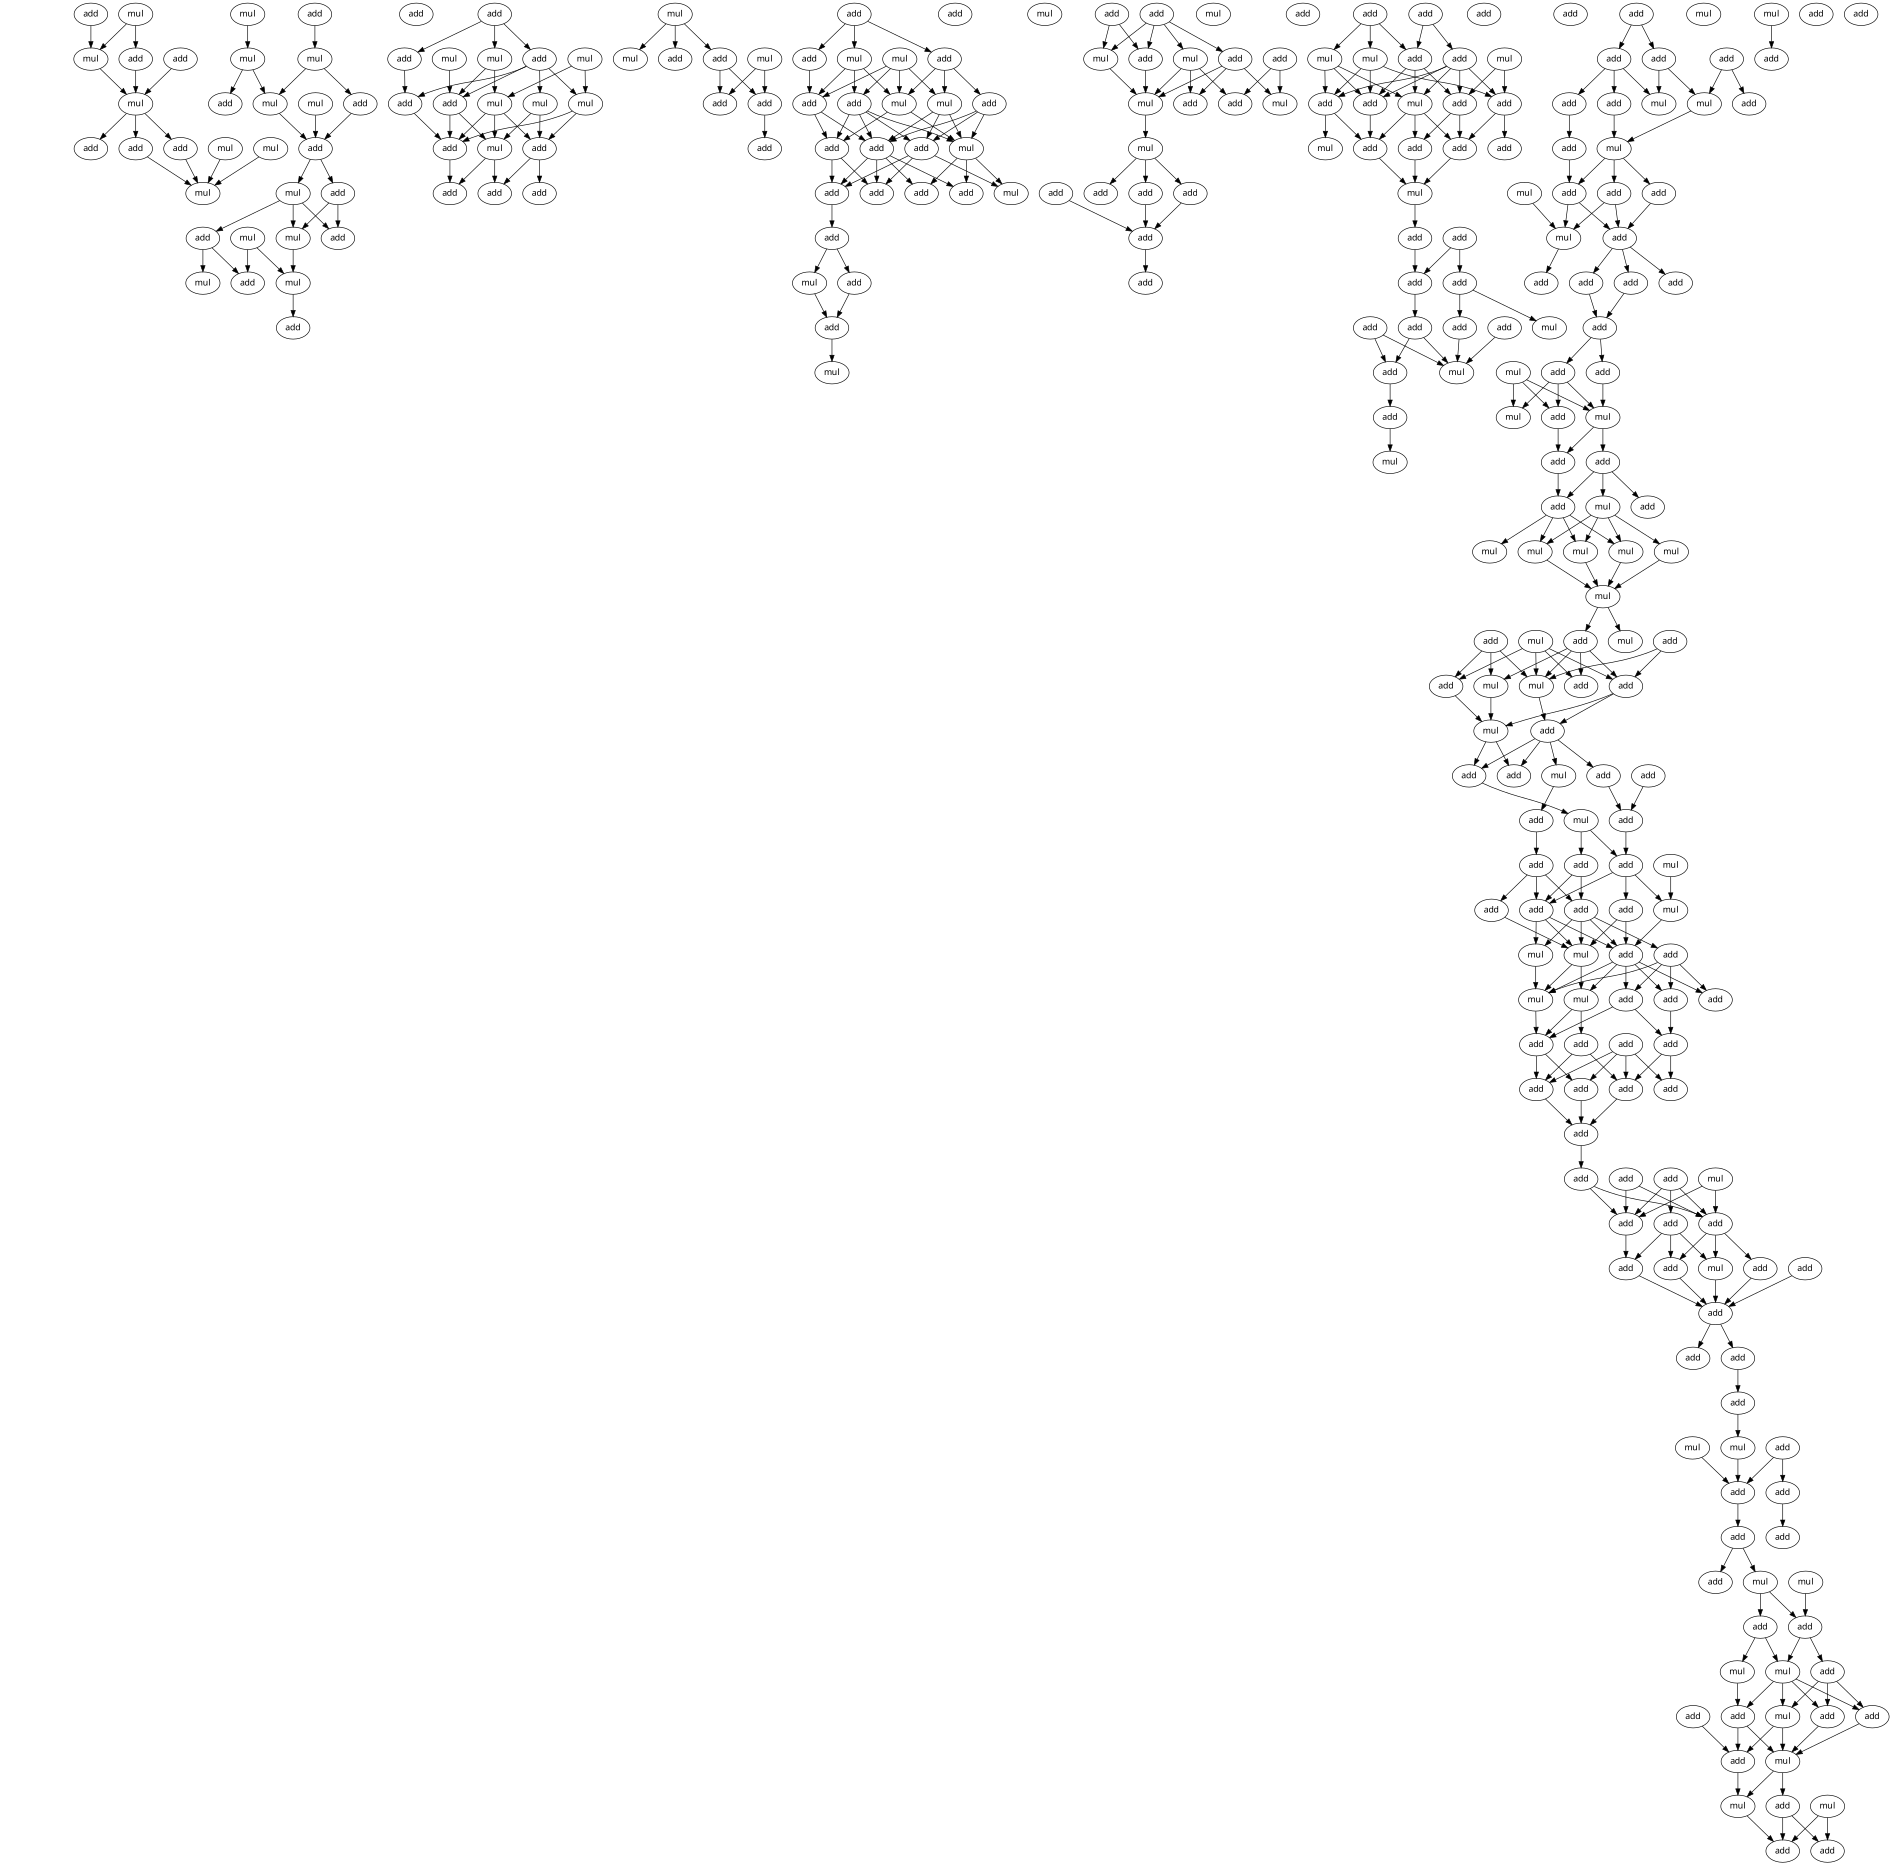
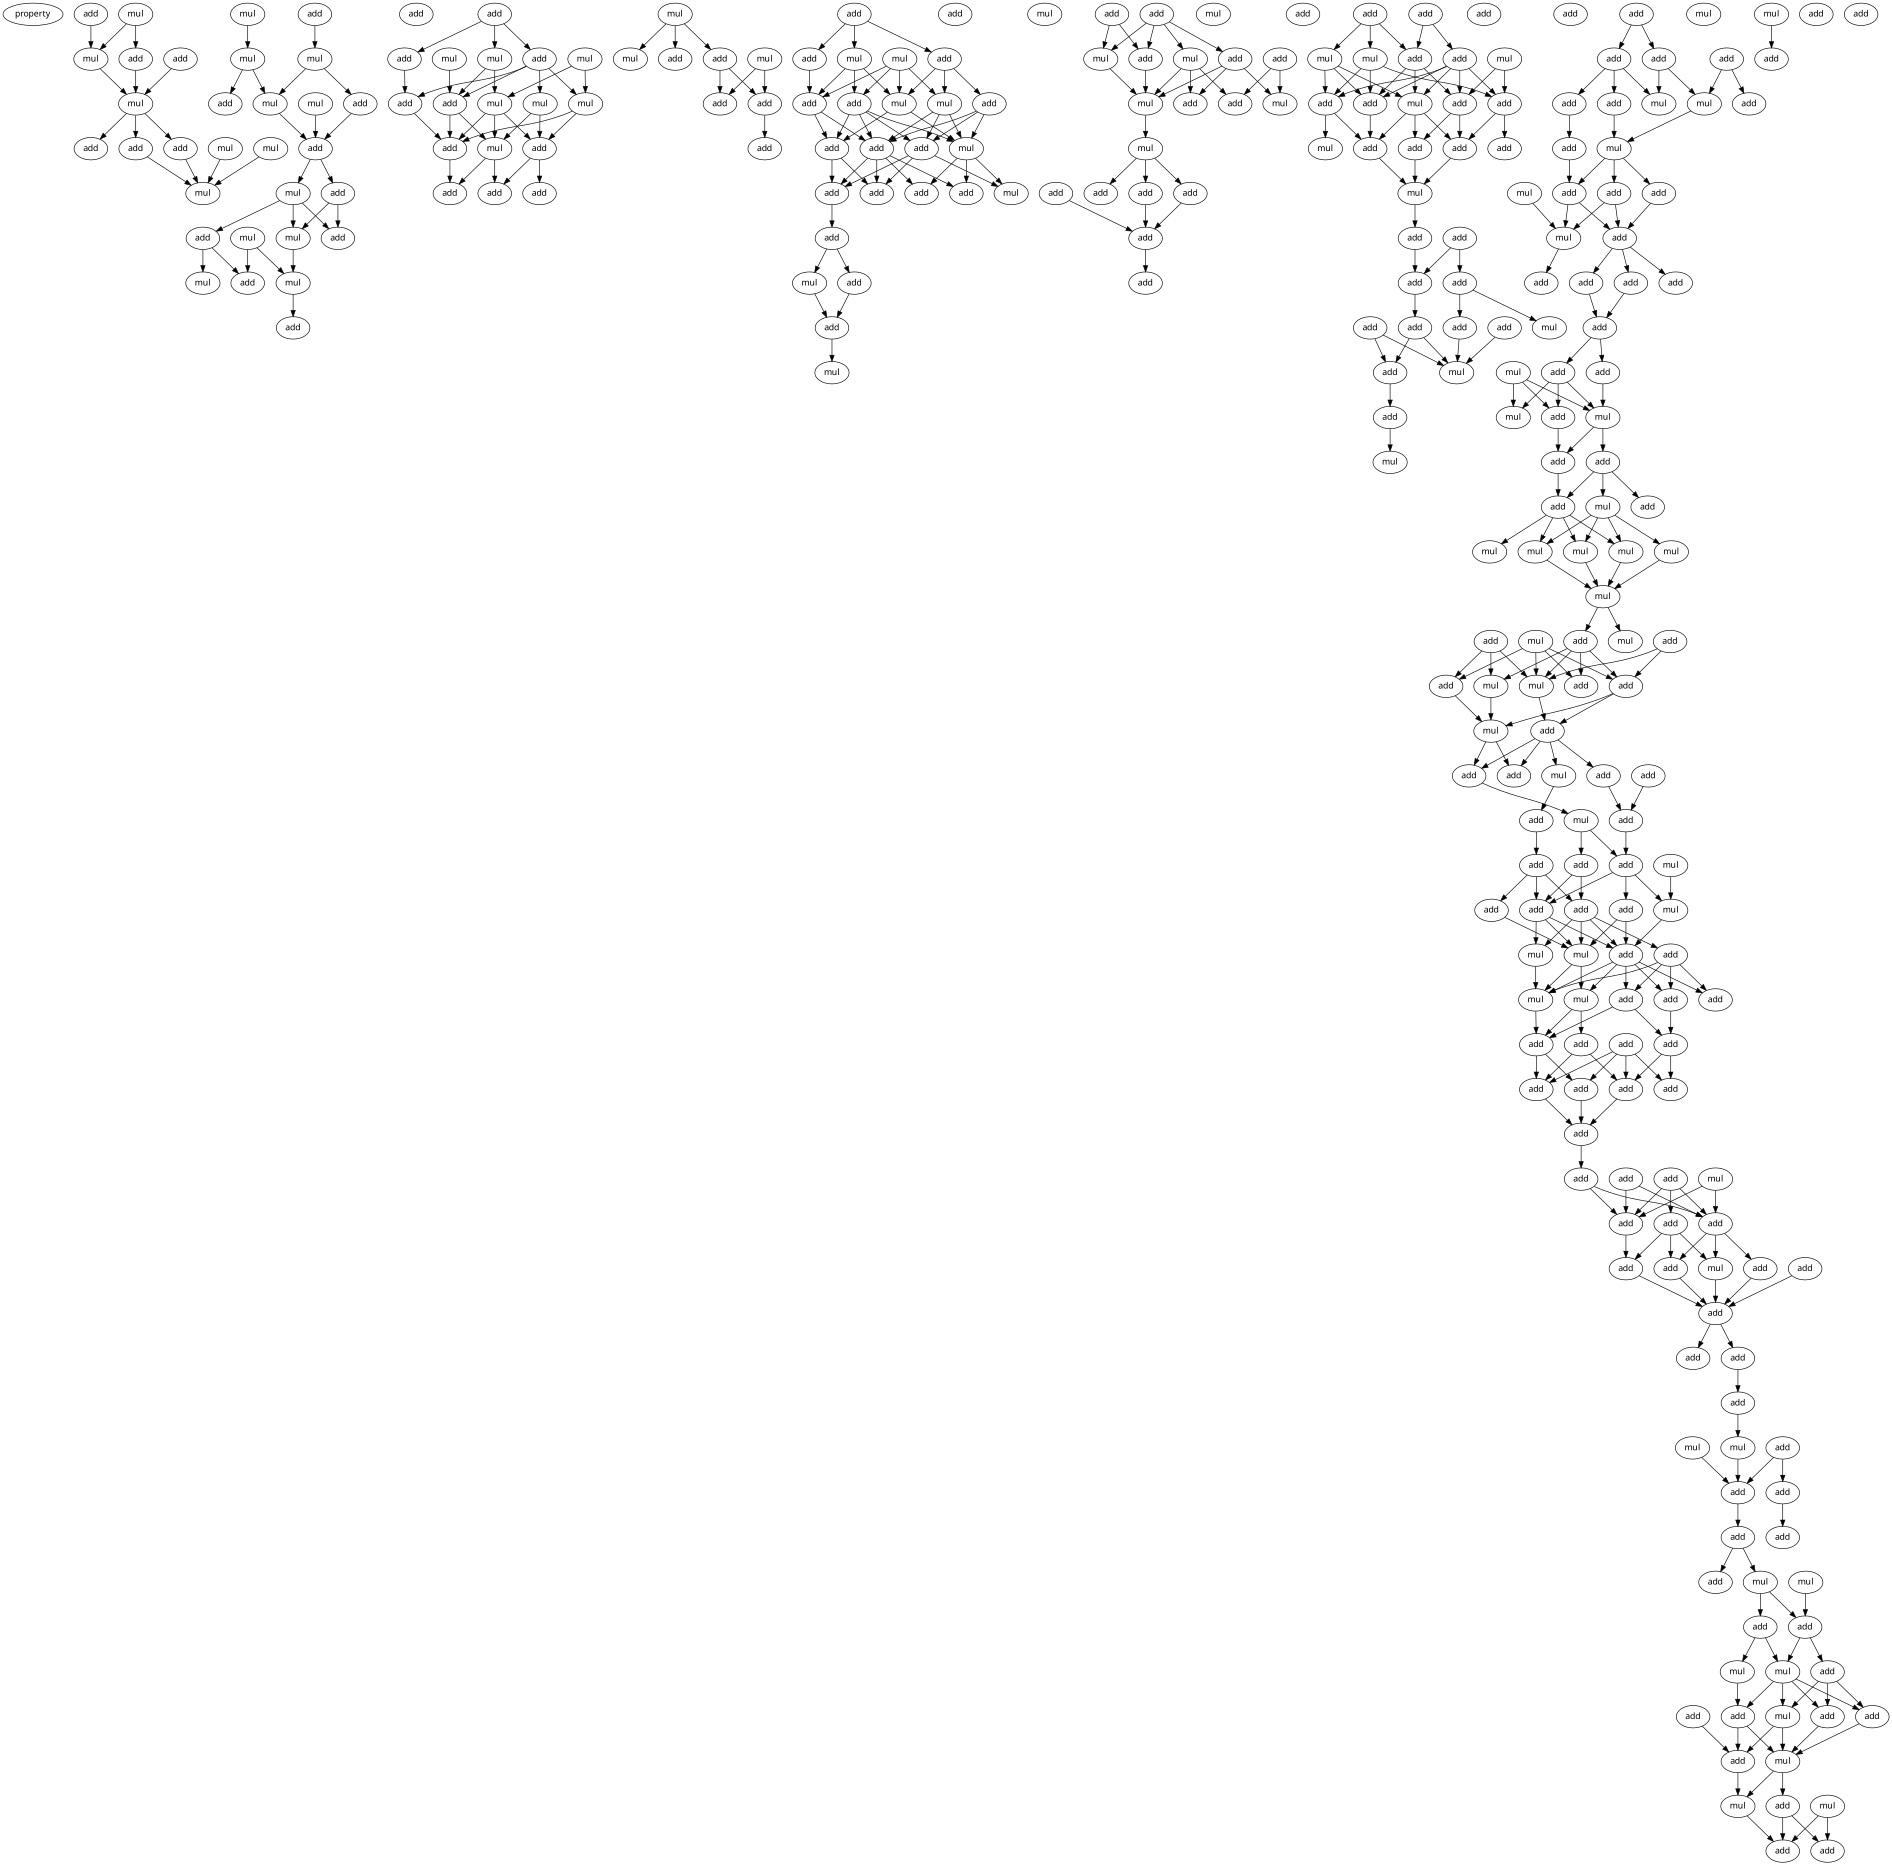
none -> (33, 14)
